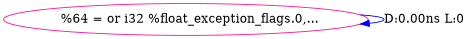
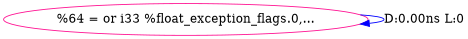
(186, 19) -> (186, 19)
